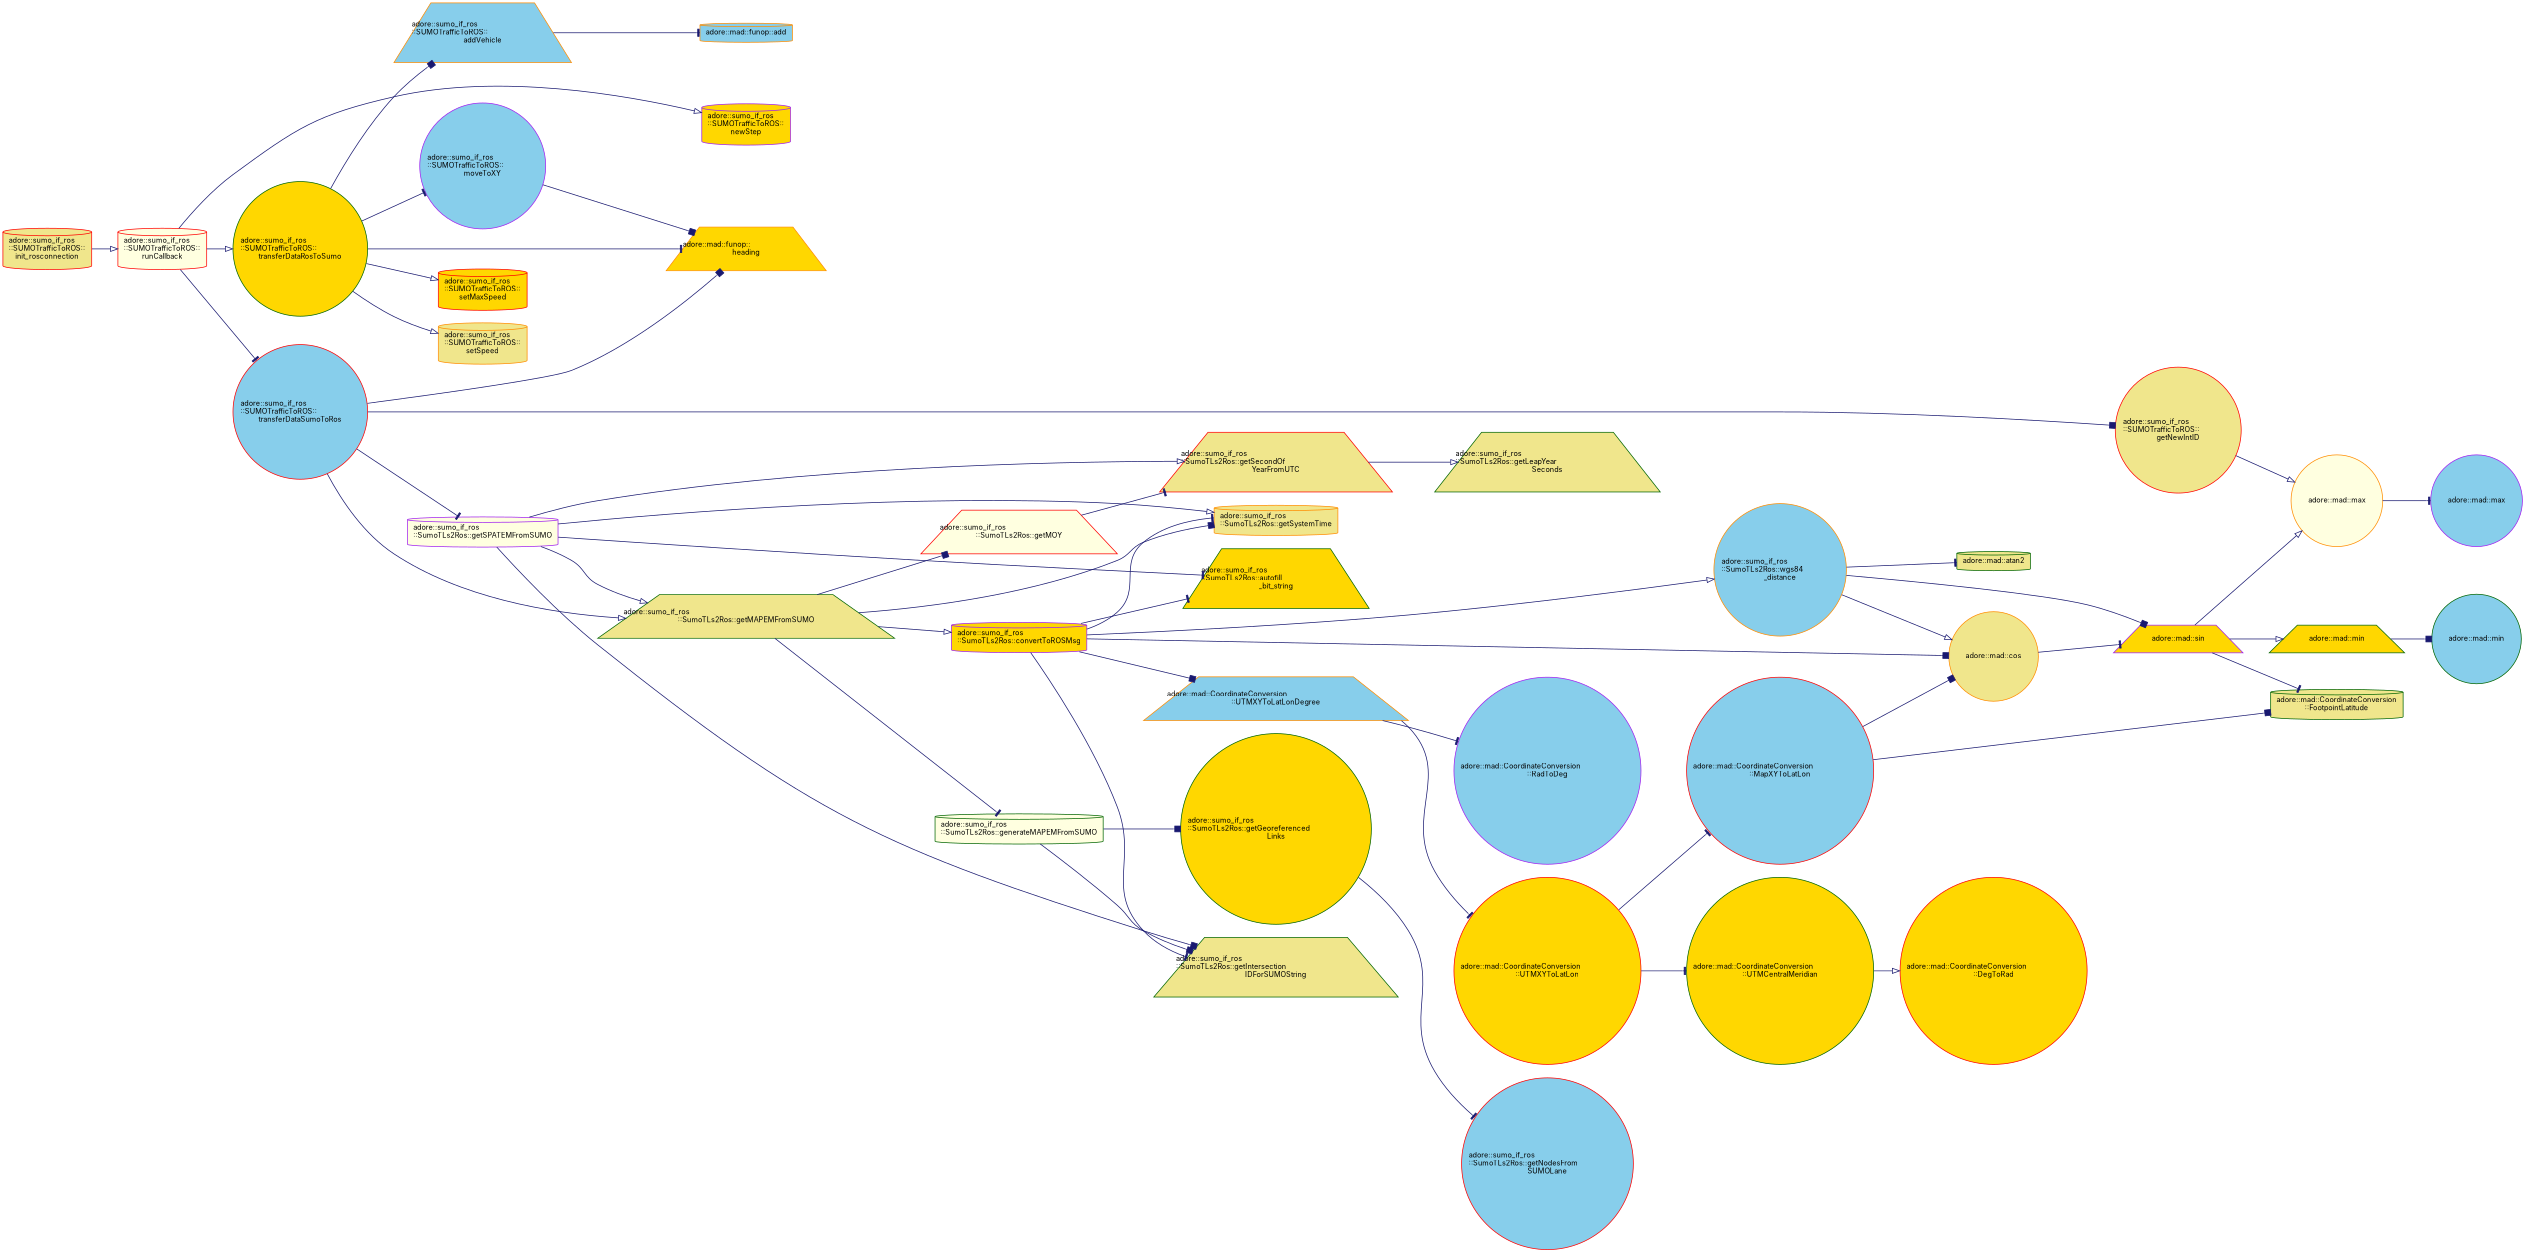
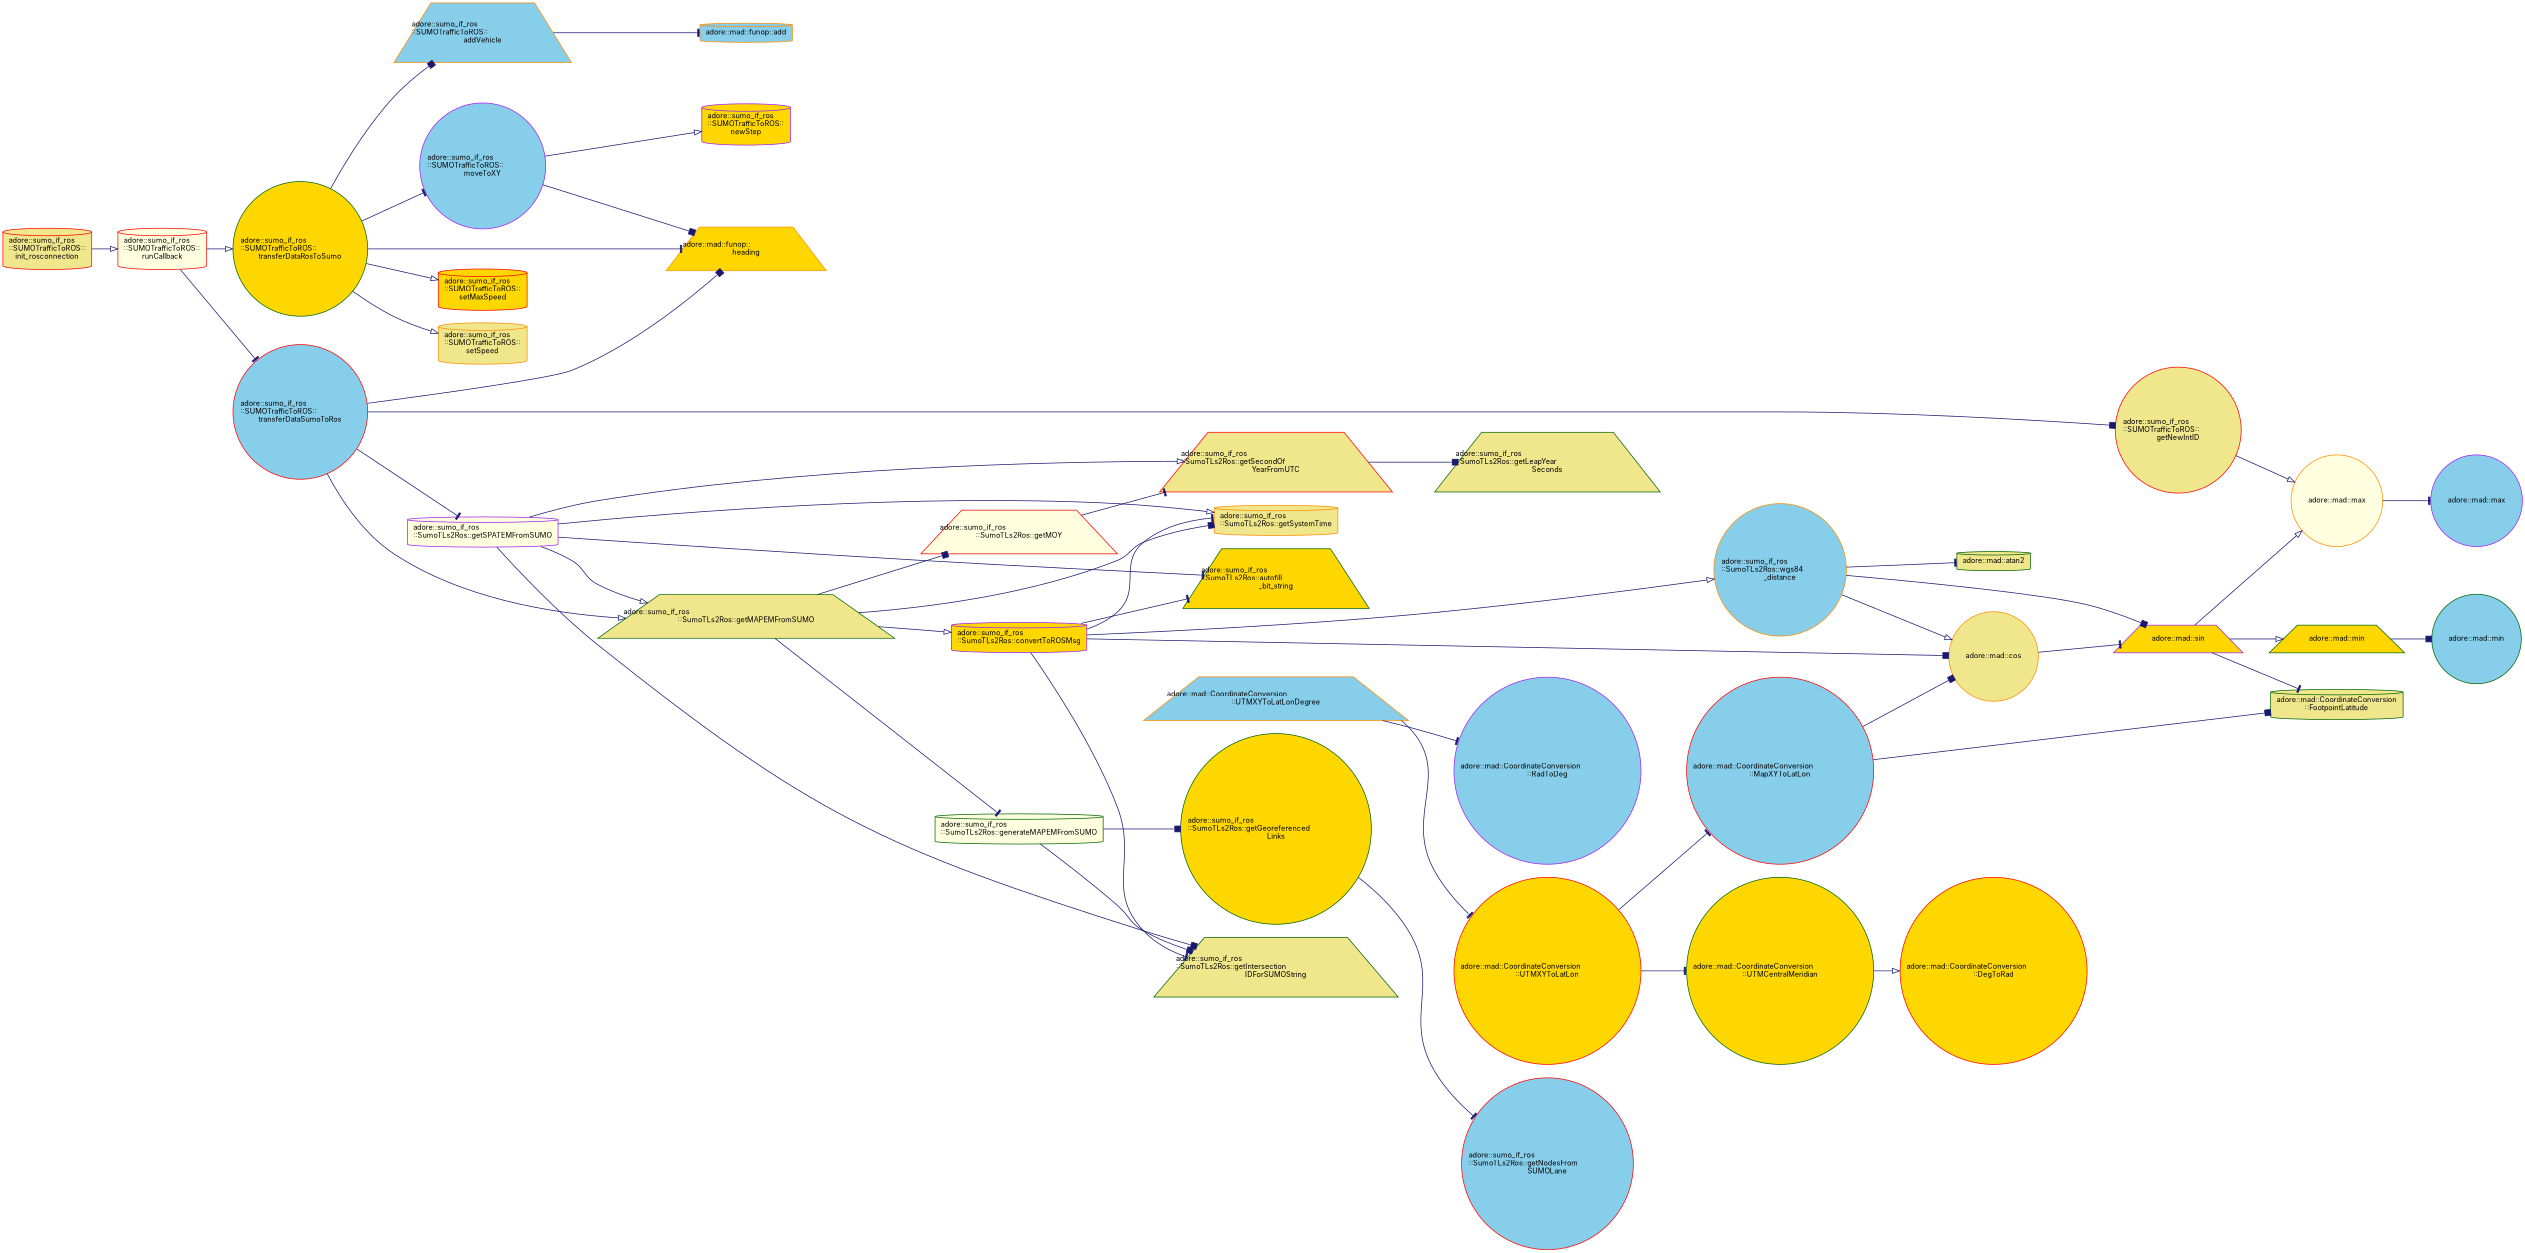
(417, 93) -> (620, 144)
(1409, 462) -> (1409, 462)
(1134, 665) -> none
